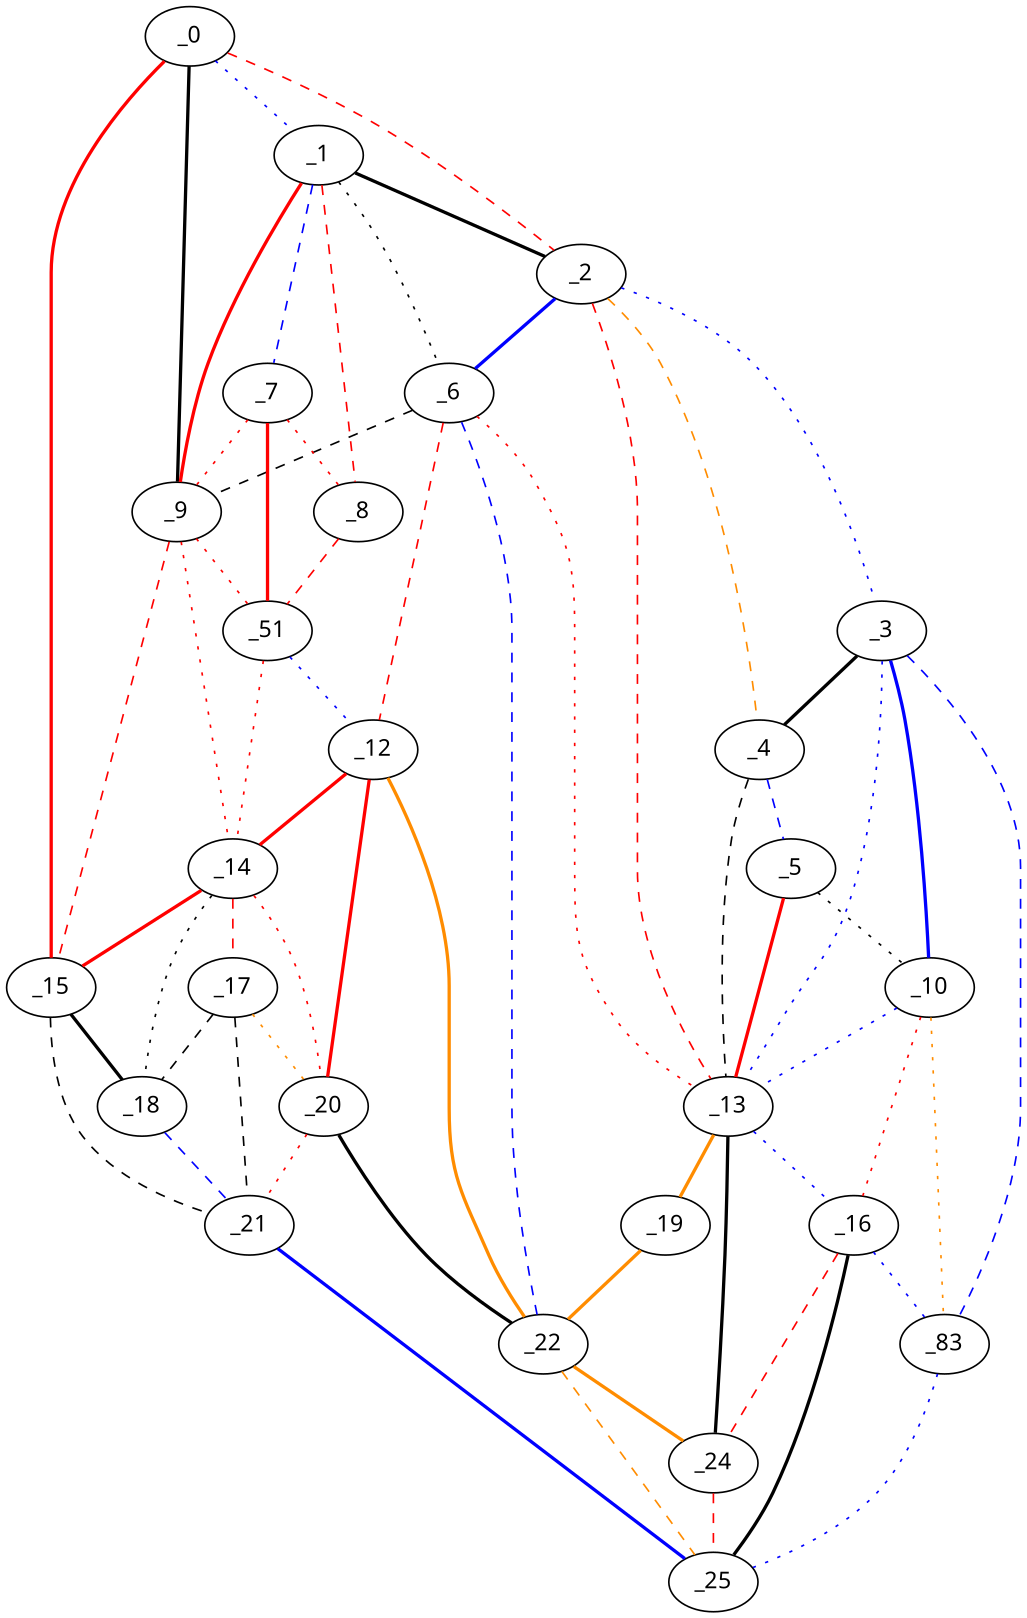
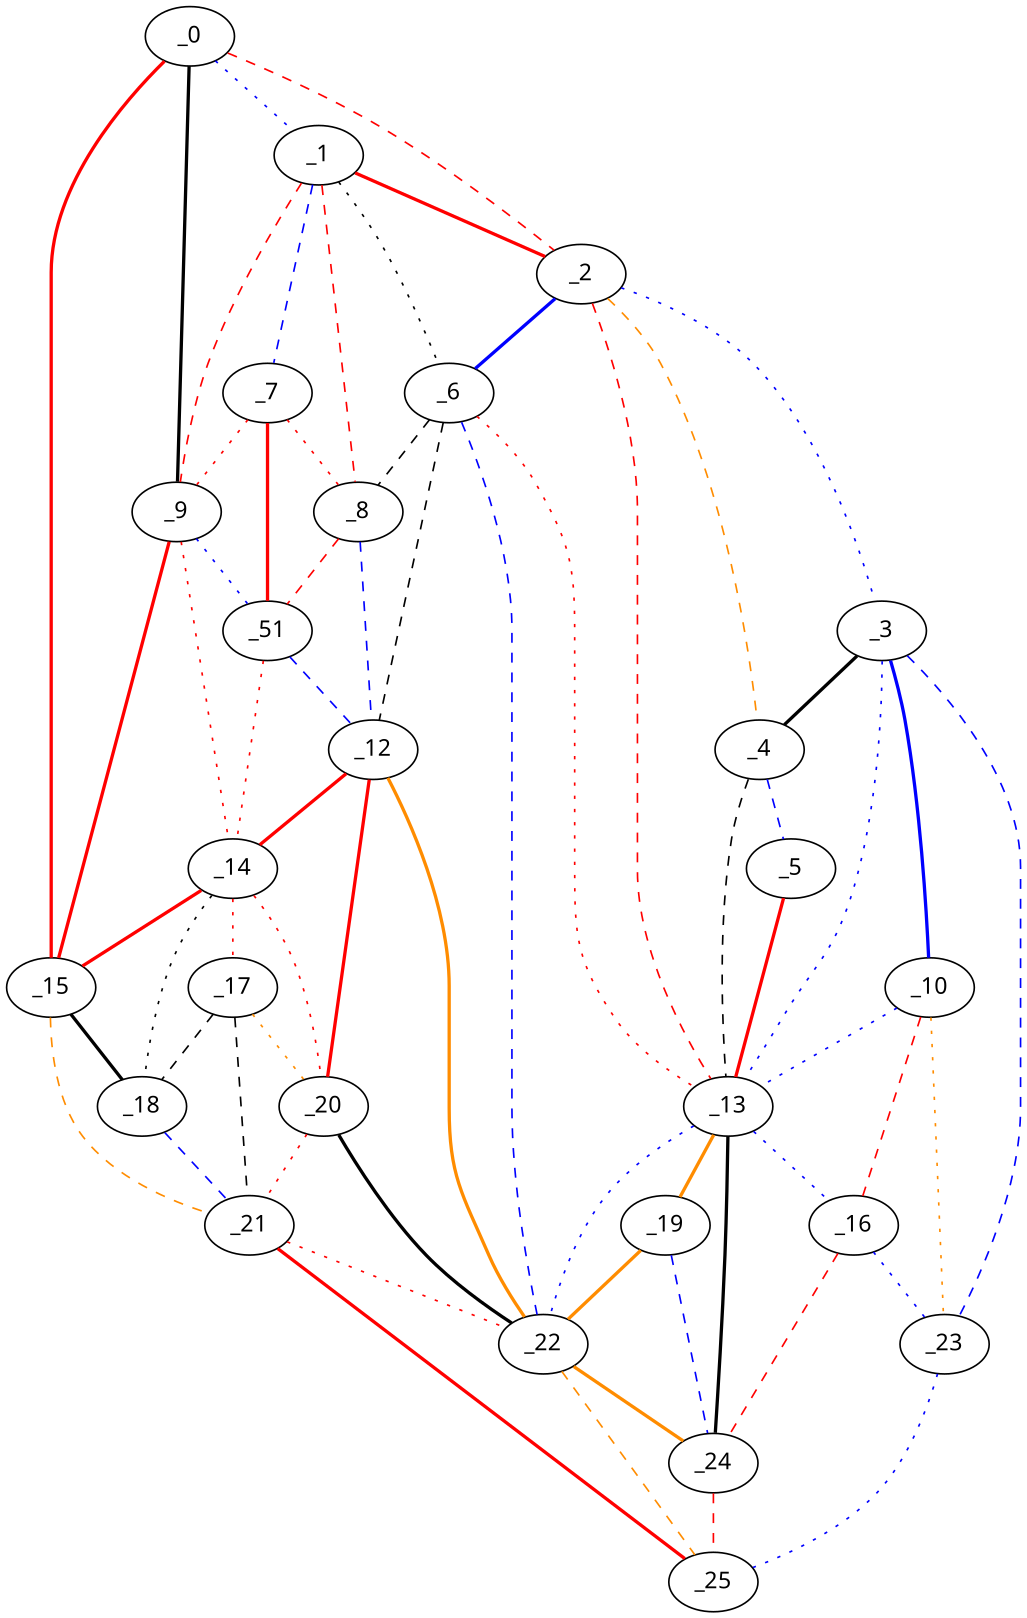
(450, 215) -> (450, 215)
(224, 326) -> (224, 326)
(323, 448) -> (404, 453)
(222, 571) -> (222, 571)
(411, 571) -> (411, 571)
none -> (366, 631)
(320, 690) -> (320, 690)
(114, 750) -> (114, 750)
(233, 928) -> (233, 928)
(860, 928) -> none
(892, 1106) -> (892, 1106)
(91, 1146) -> (91, 1146)
none -> (600, 1204)
none -> (396, 1285)
none -> (689, 1344)
(945, 1344) -> (945, 1344)
(481, 1404) -> (481, 1404)
(806, 1411) -> none
